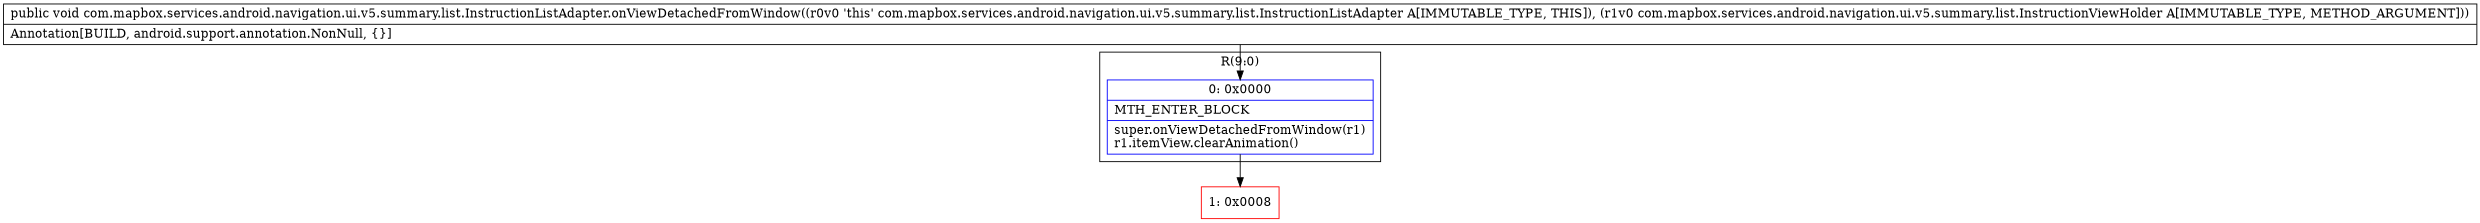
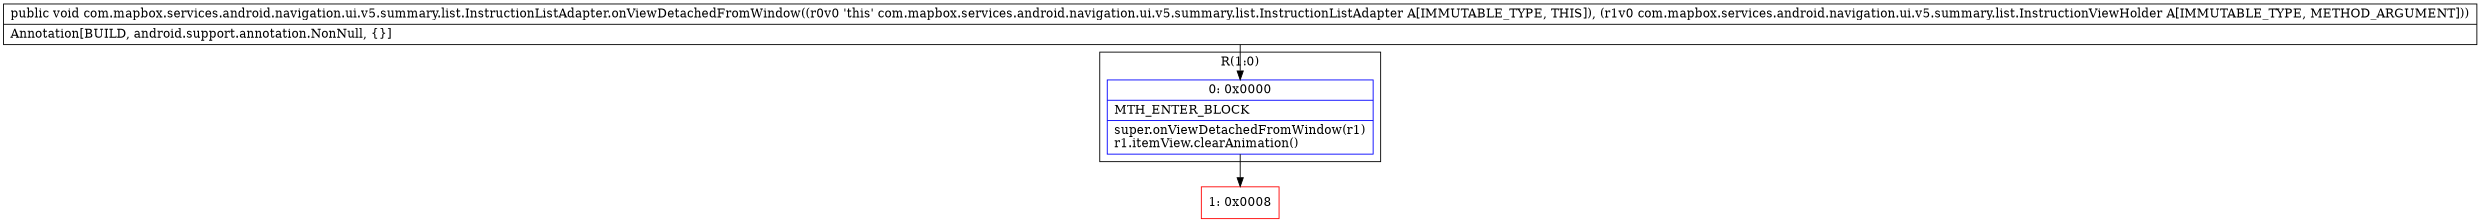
(1240, 62) -> (1240, 62)
